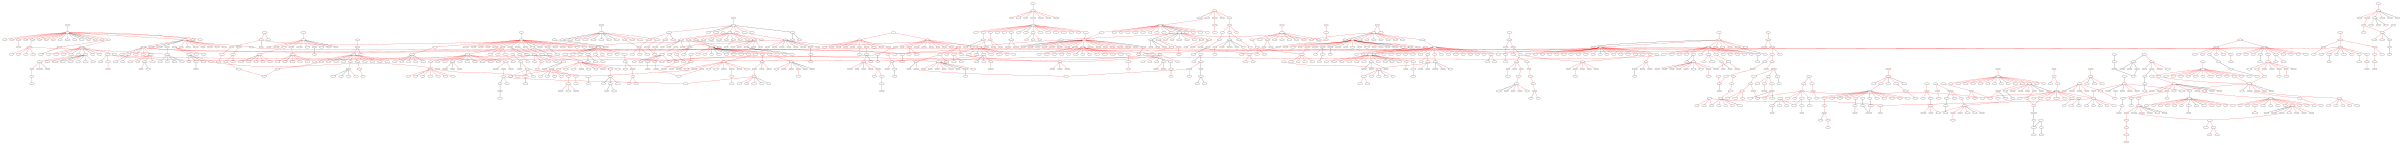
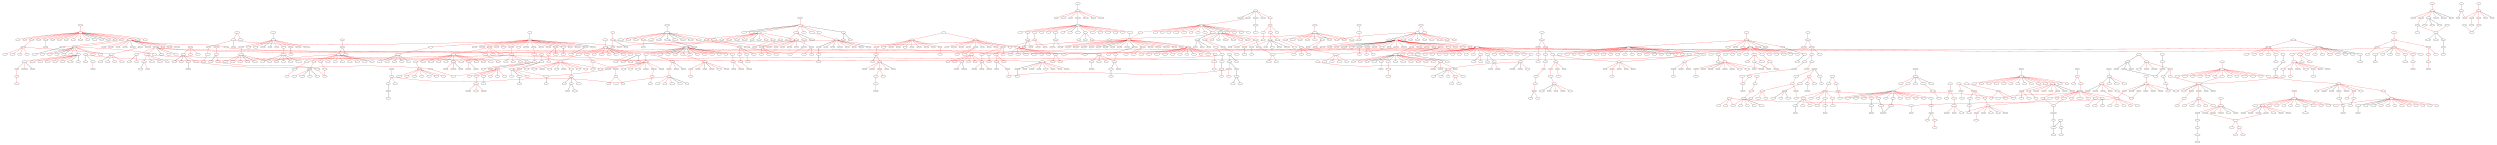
(911, 43) -> none
